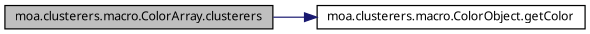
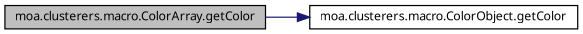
(139, 17) -> (135, 17)
